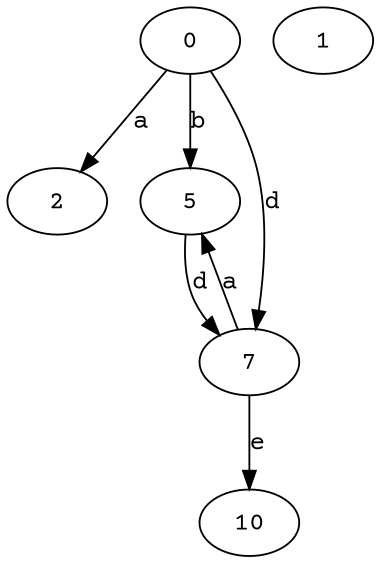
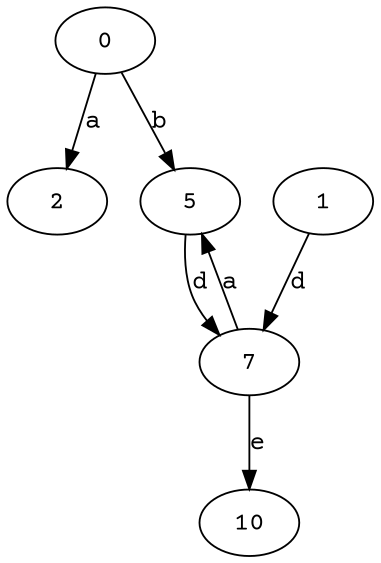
(260, 186) -> (290, 273)
